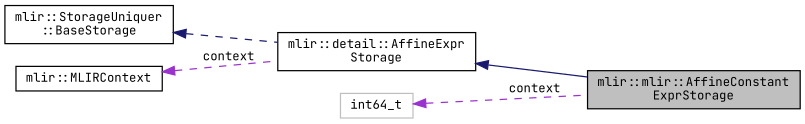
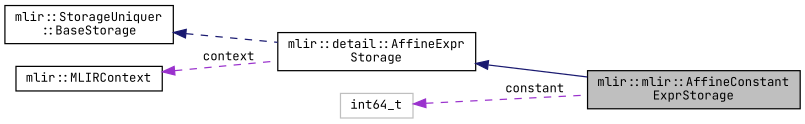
(532, 89) -> (532, 89)
